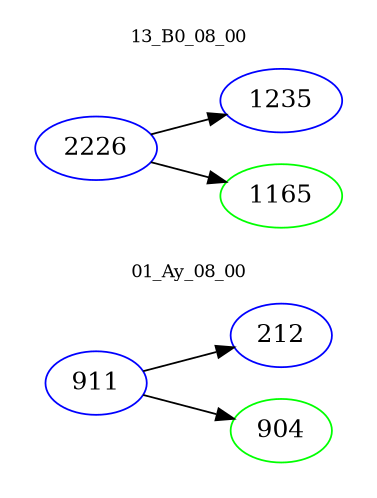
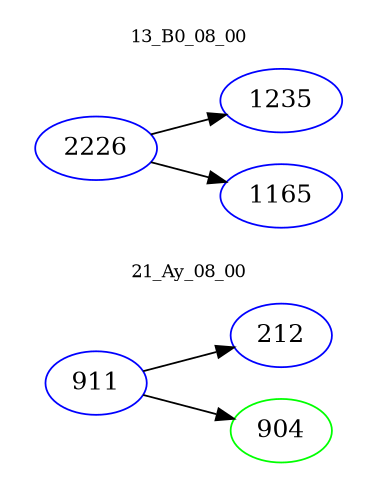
(281, 196) -> (281, 196)
(189, 273) -> (189, 273)
